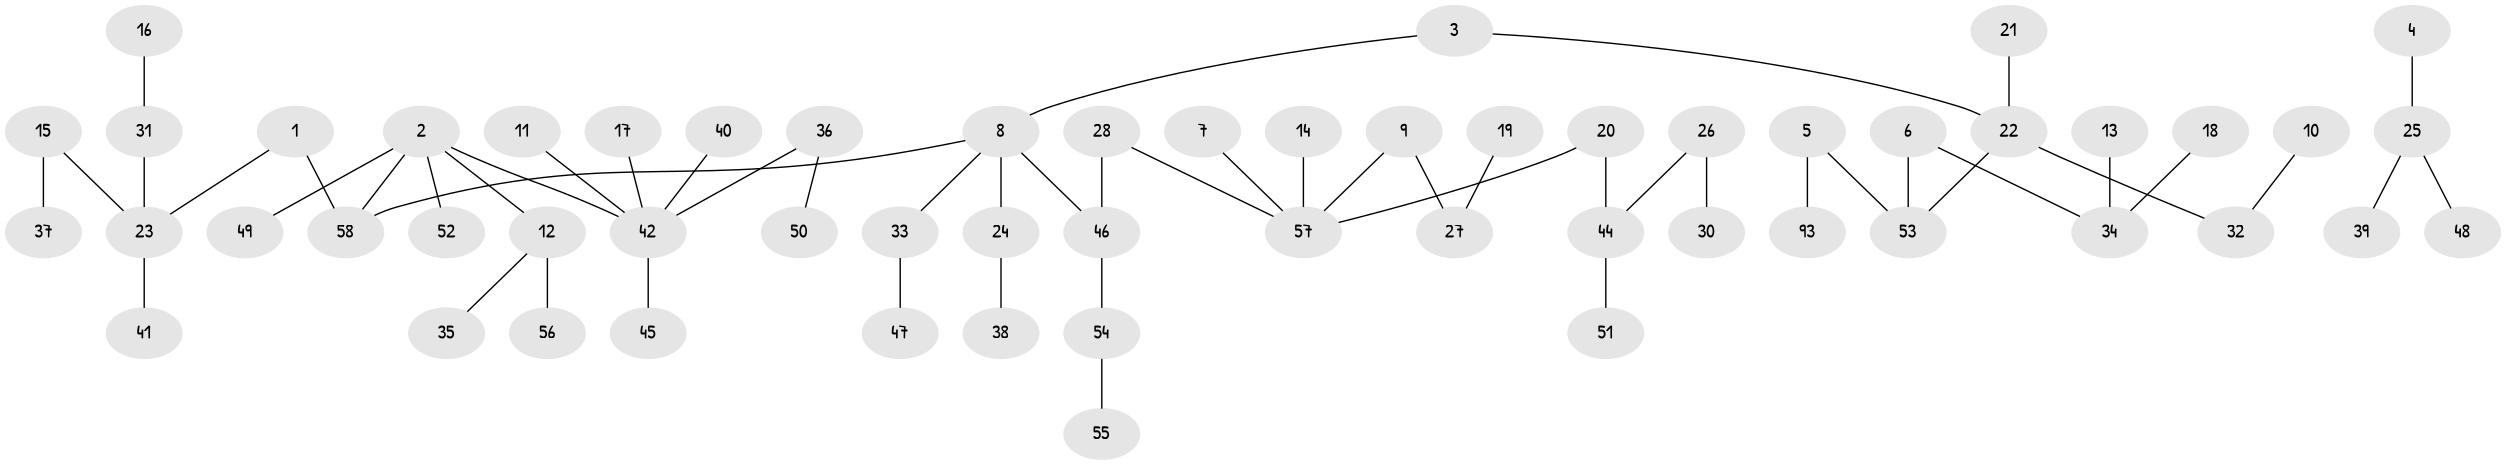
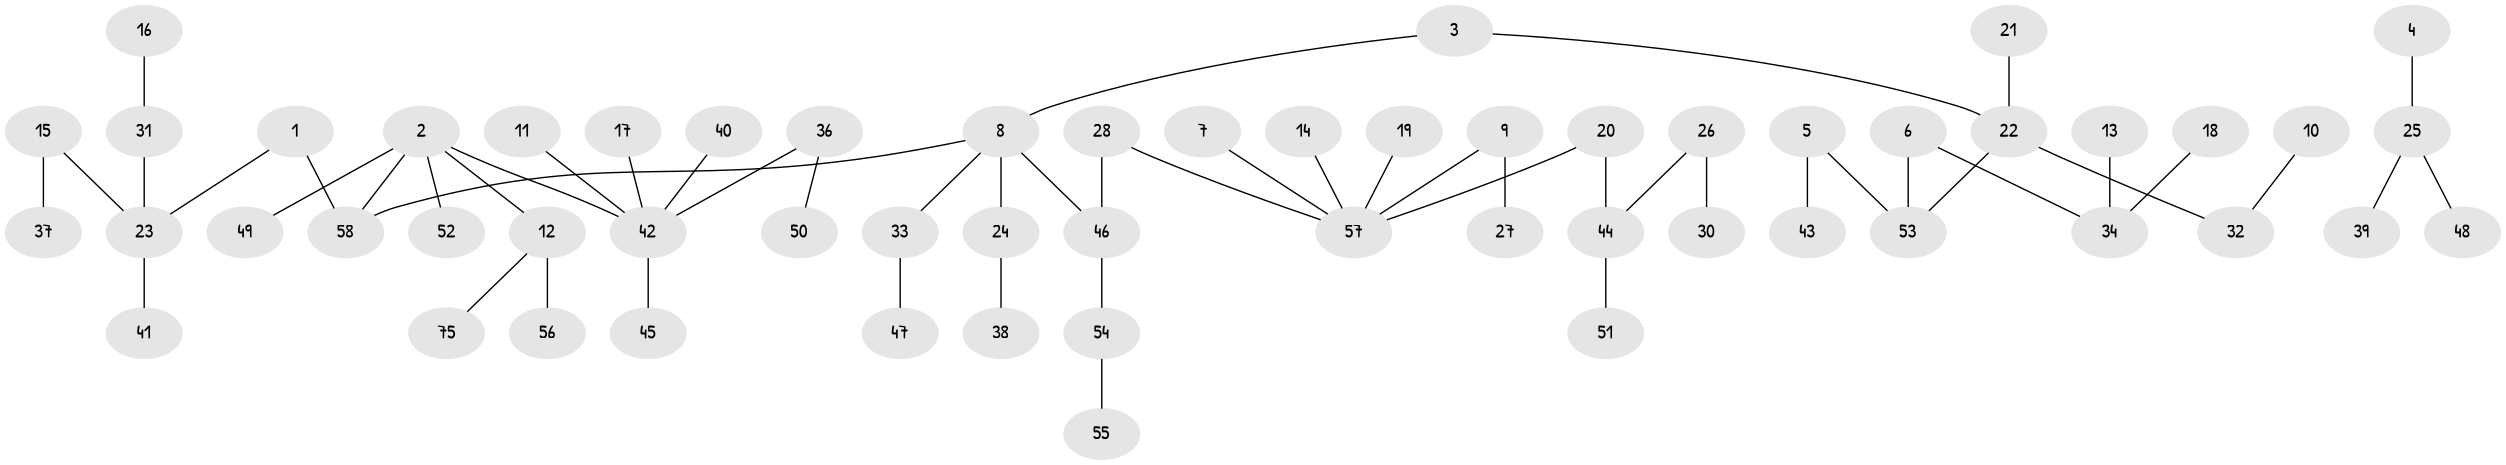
(1485, 172) -> (1379, 182)
(1807, 232) -> (1807, 232)
(447, 333) -> (447, 333)
